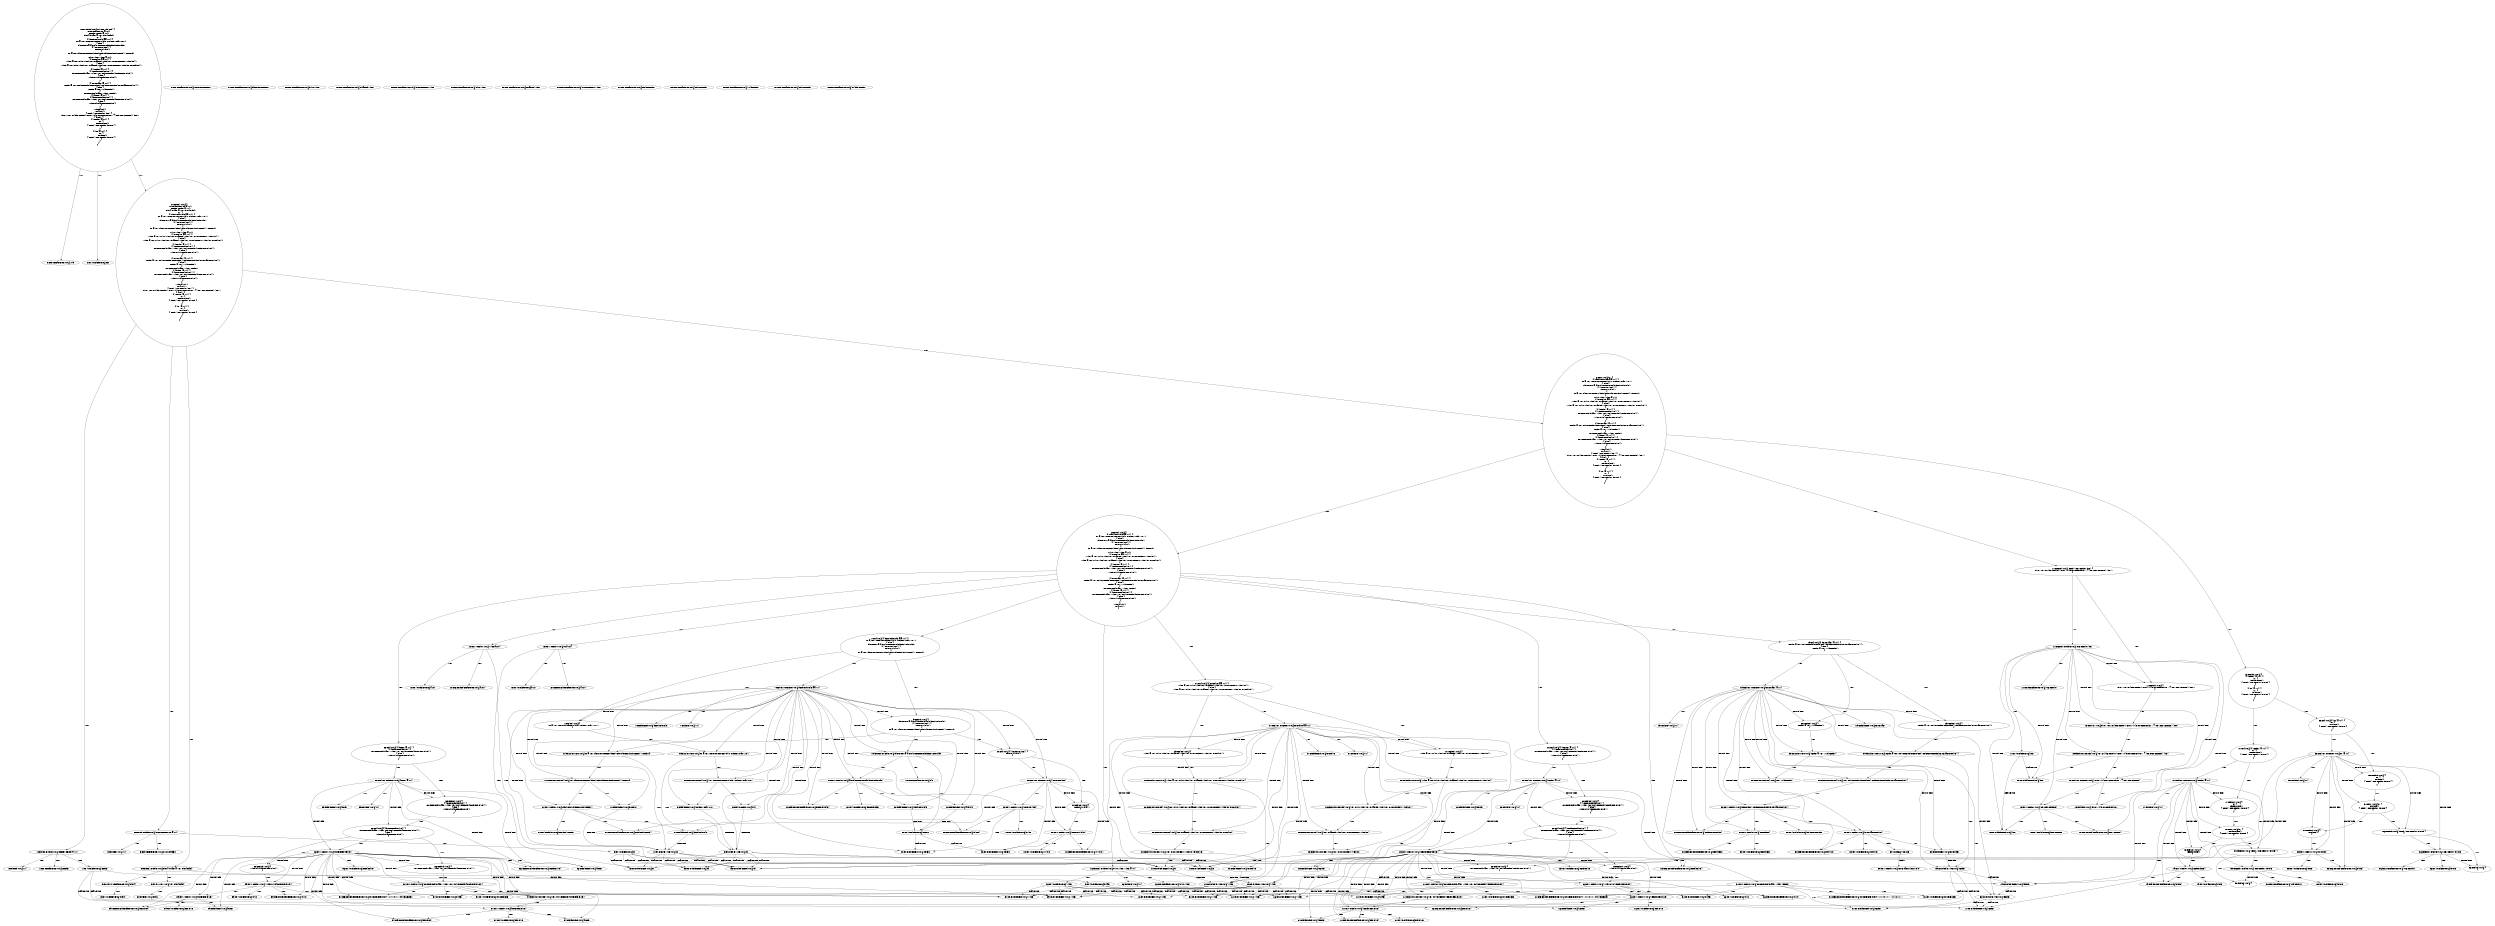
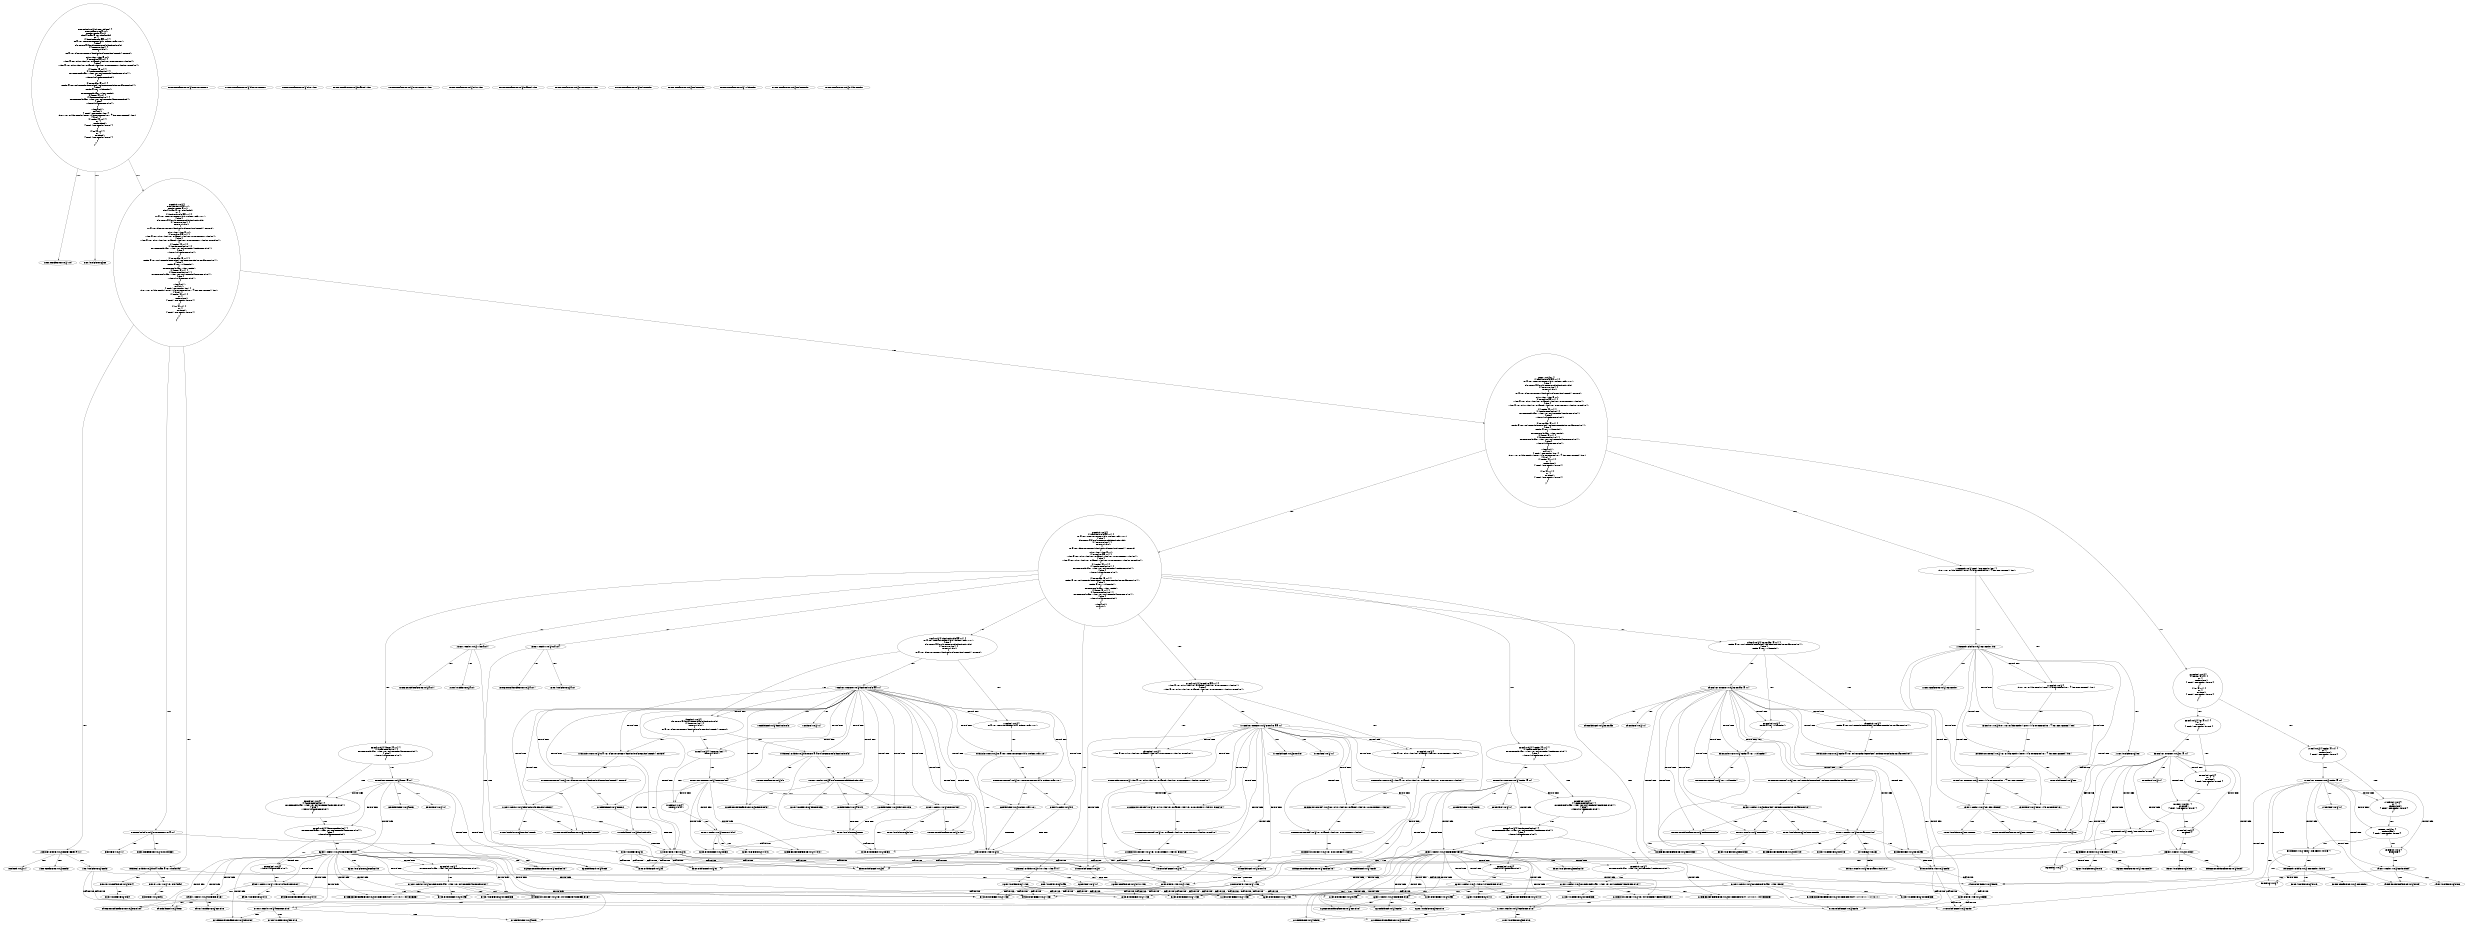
(2222, 711) -> none
(2193, 852) -> (2393, 852)
